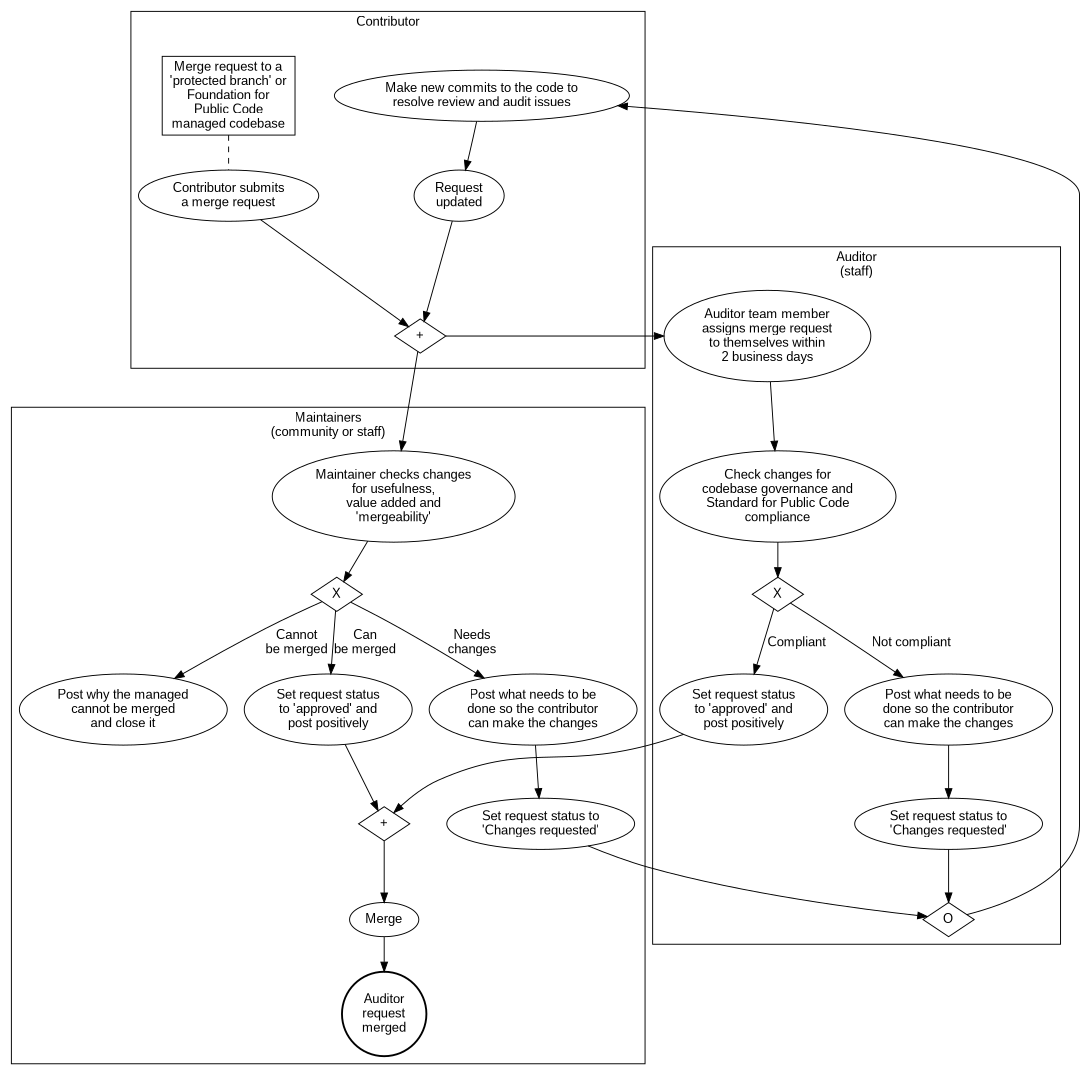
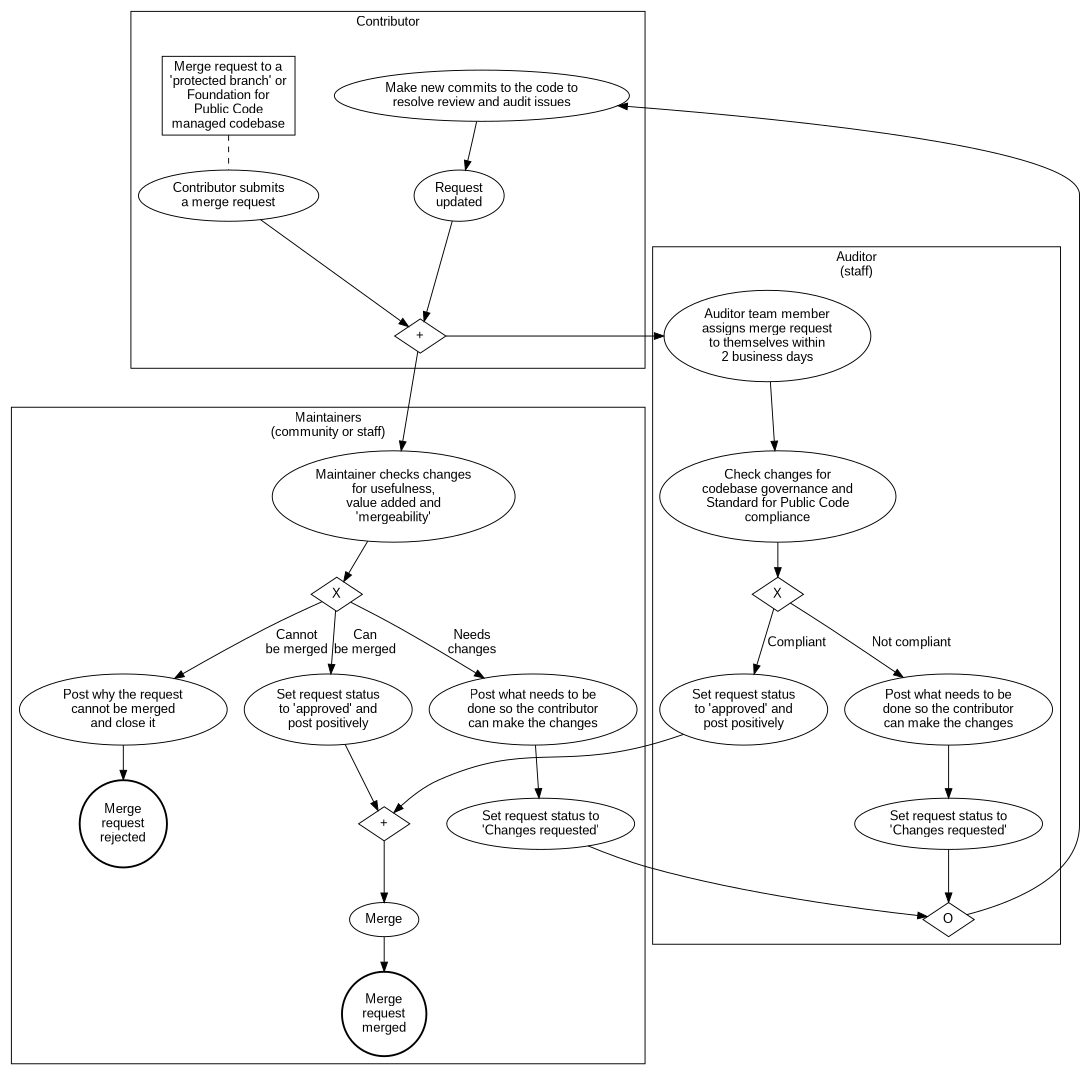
(123, 710) -> (123, 710)
none -> (123, 824)
(384, 1014) -> (384, 1014)
